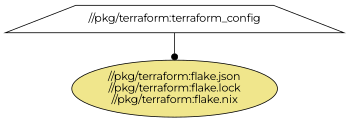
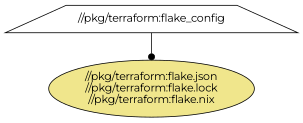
(175, 19) -> (152, 19)
